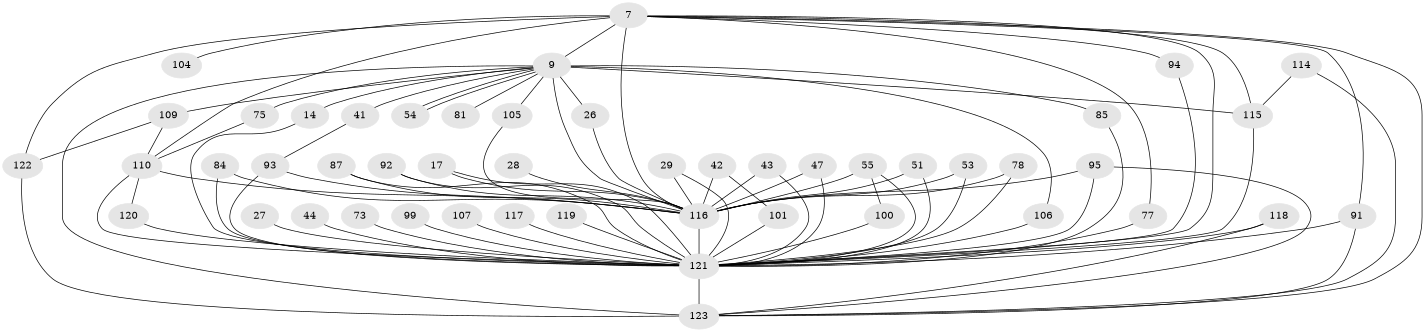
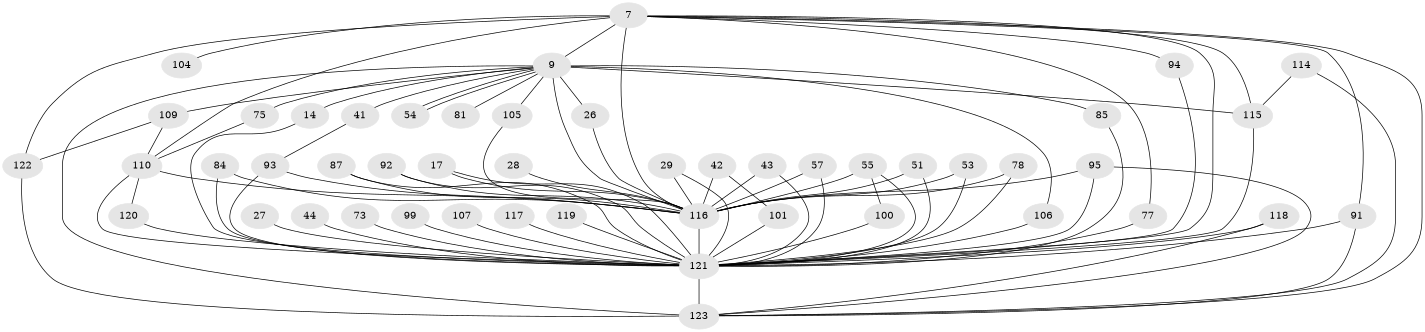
(818, 166) -> (818, 166)
